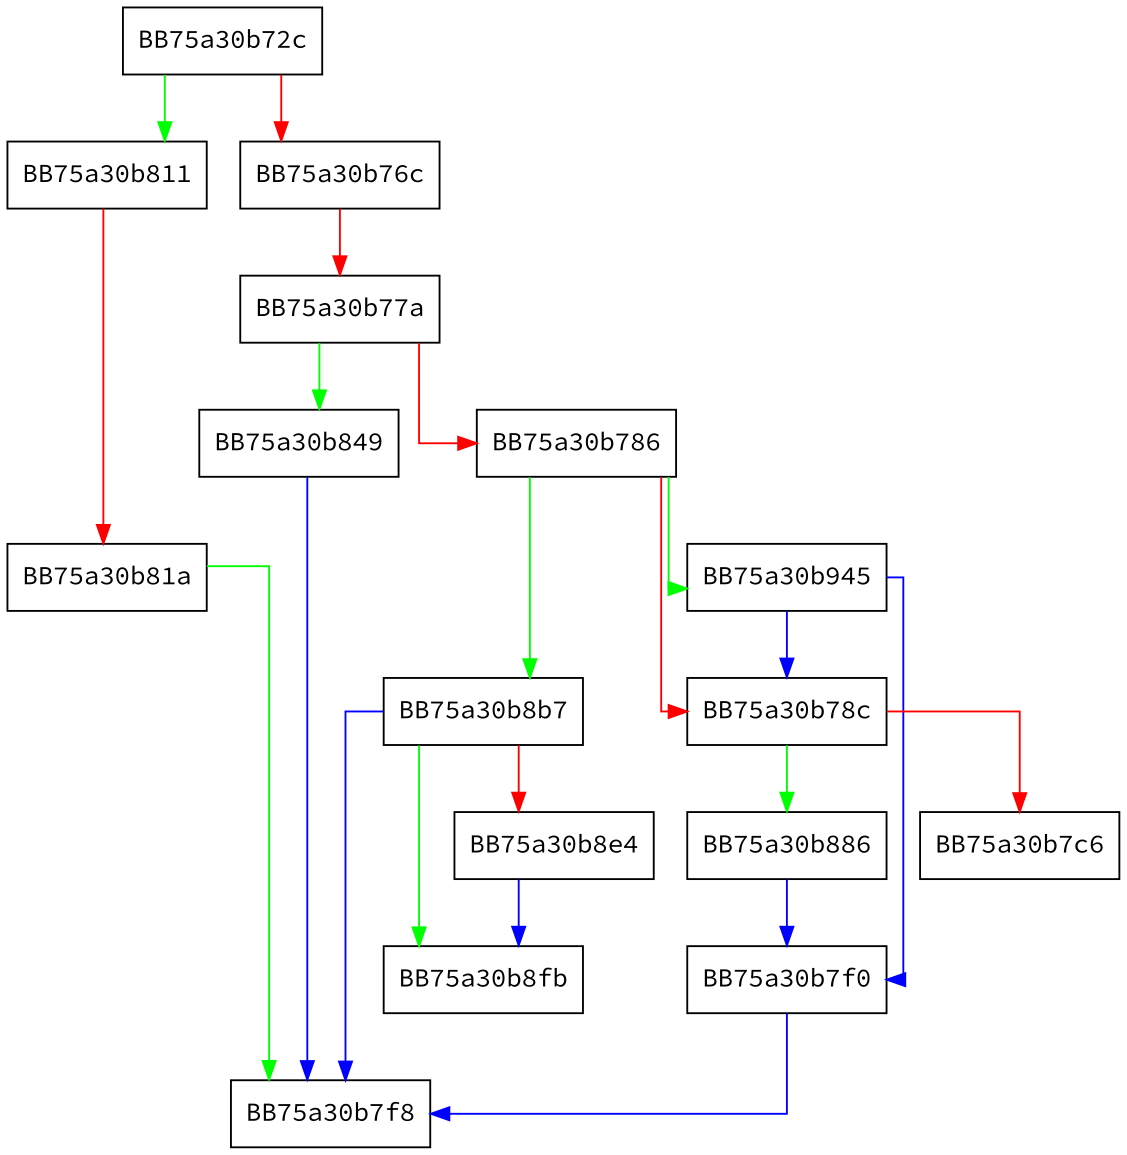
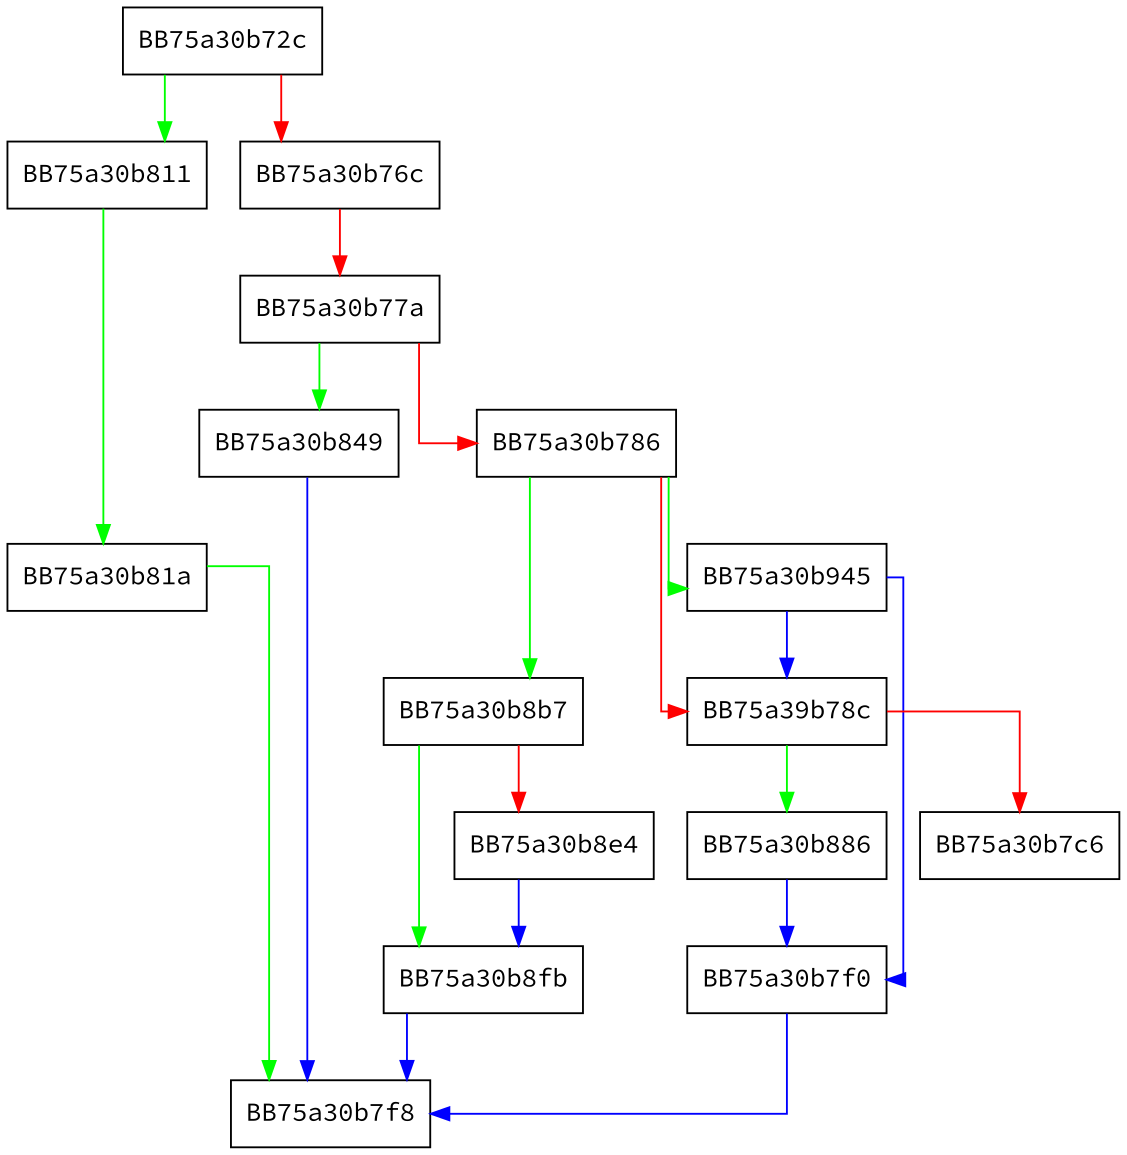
(103, 367) -> (103, 367)
(787, 711) -> (787, 711)
(345, 868) -> (407, 1037)
